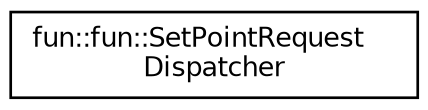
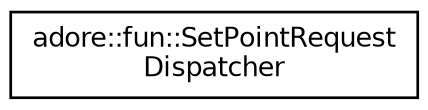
(214, 55) -> (214, 55)
